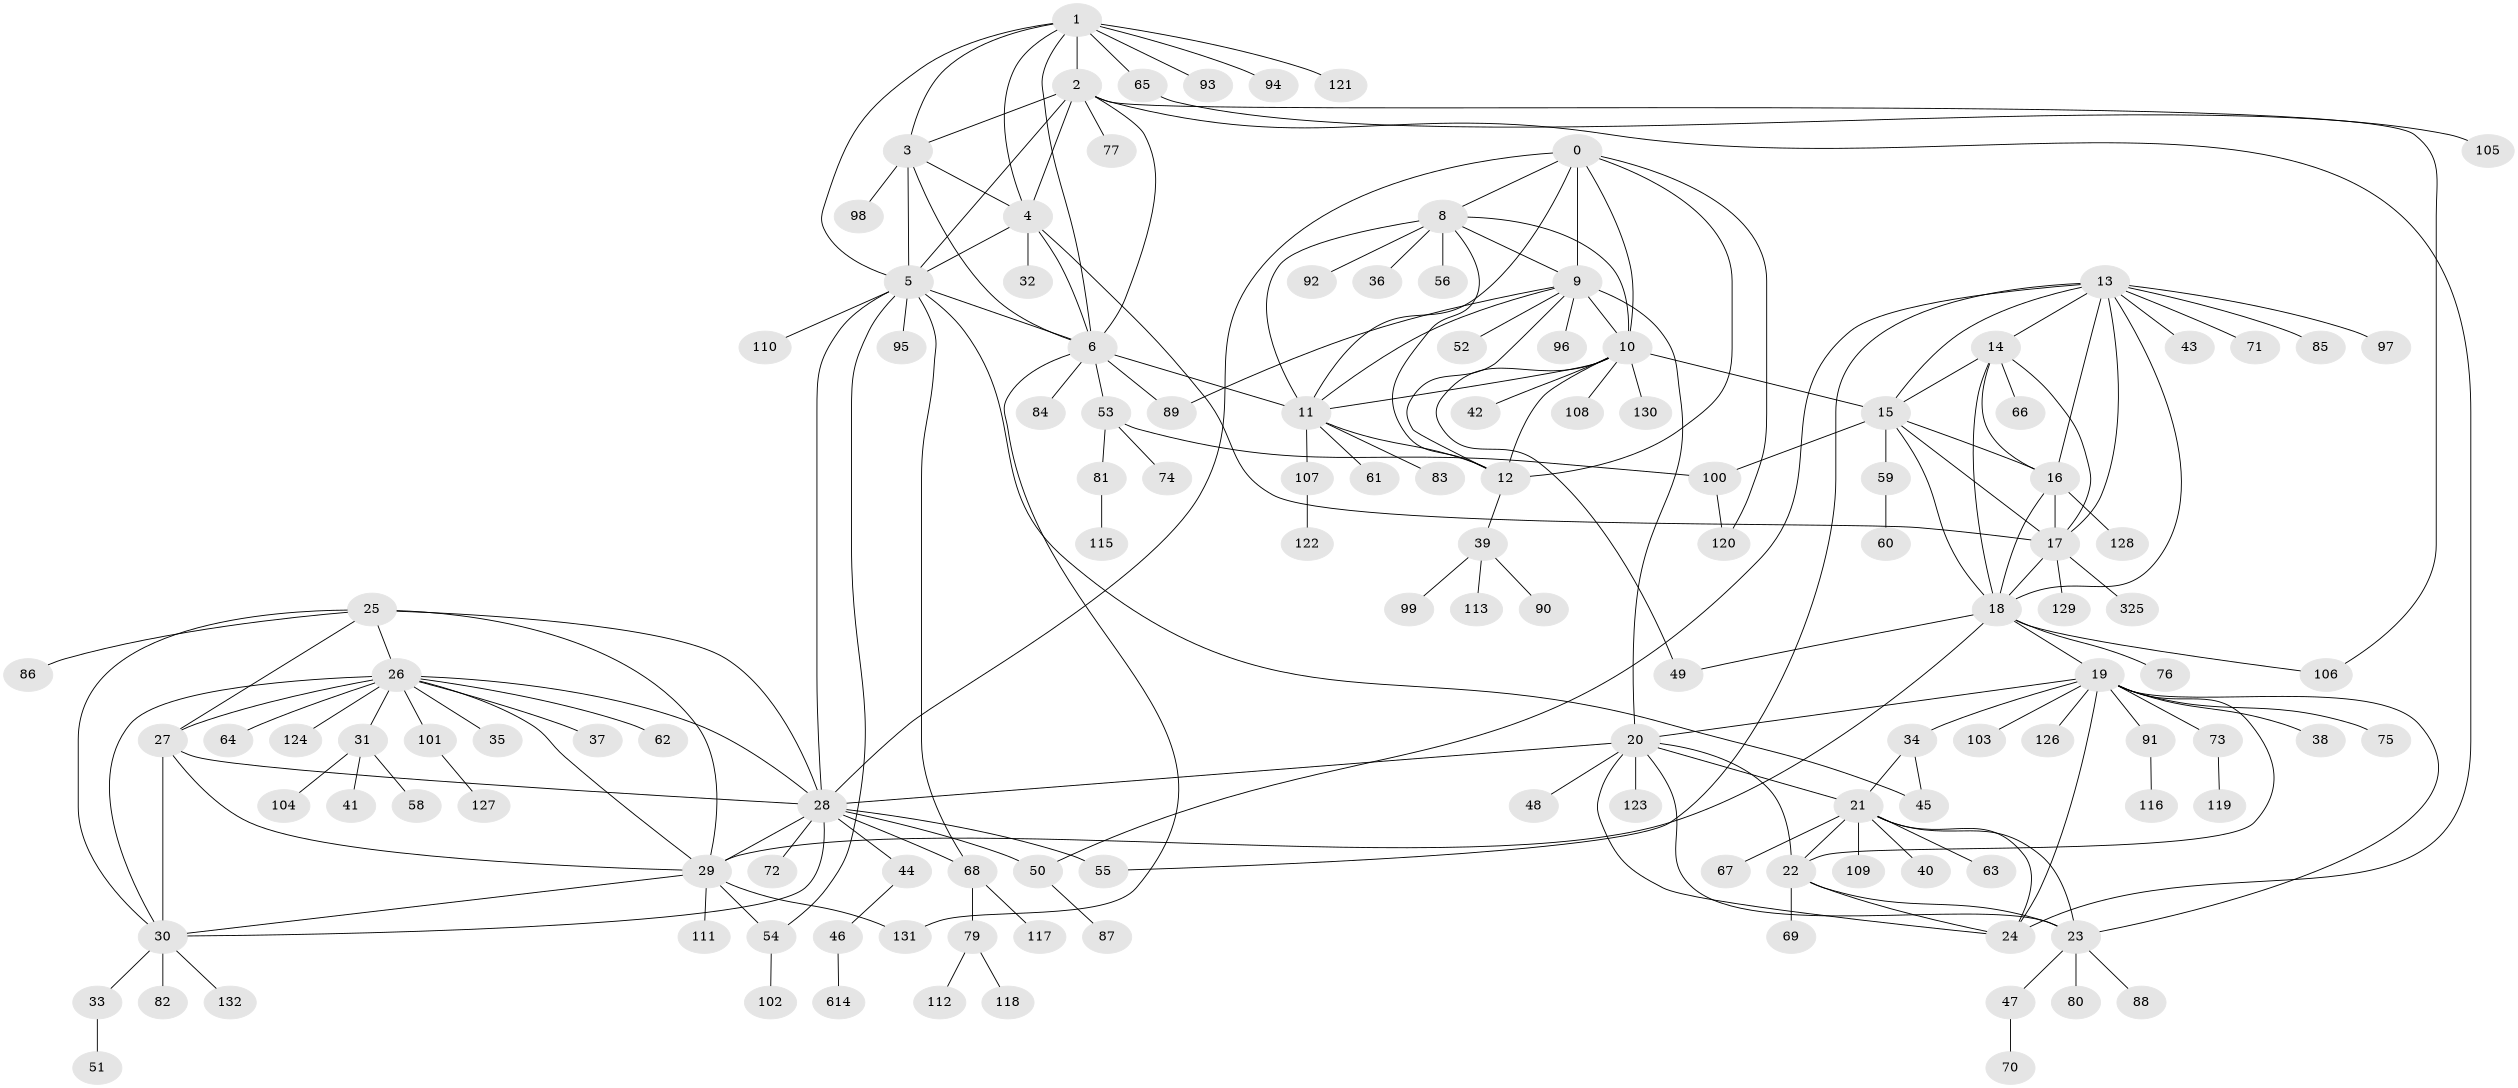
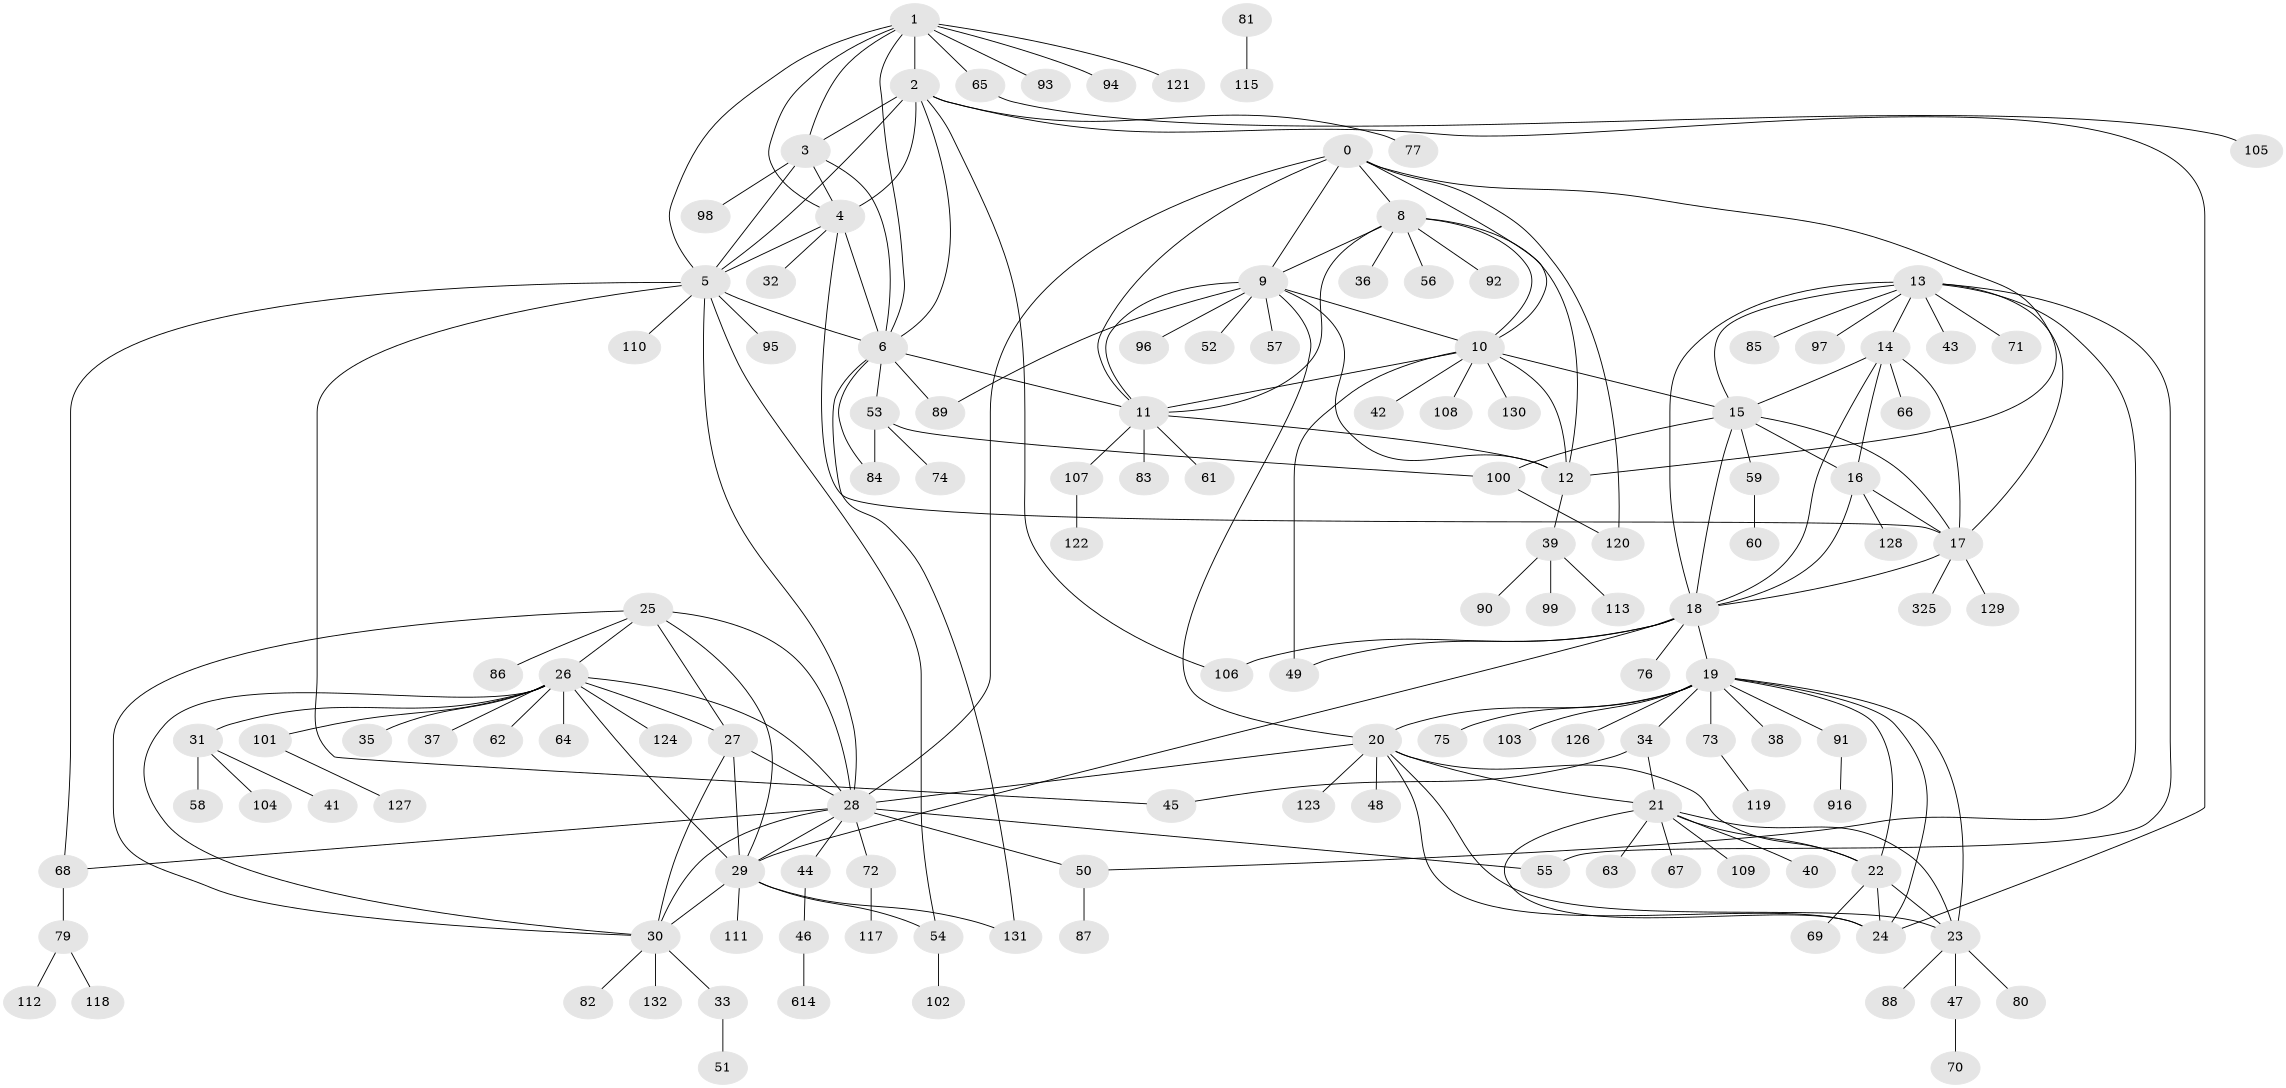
none -> (1275, 348)
(2080, 380) -> none
(1104, 446) -> (875, 446)
(2151, 806) -> (1840, 806)
(1006, 904) -> (871, 900)
